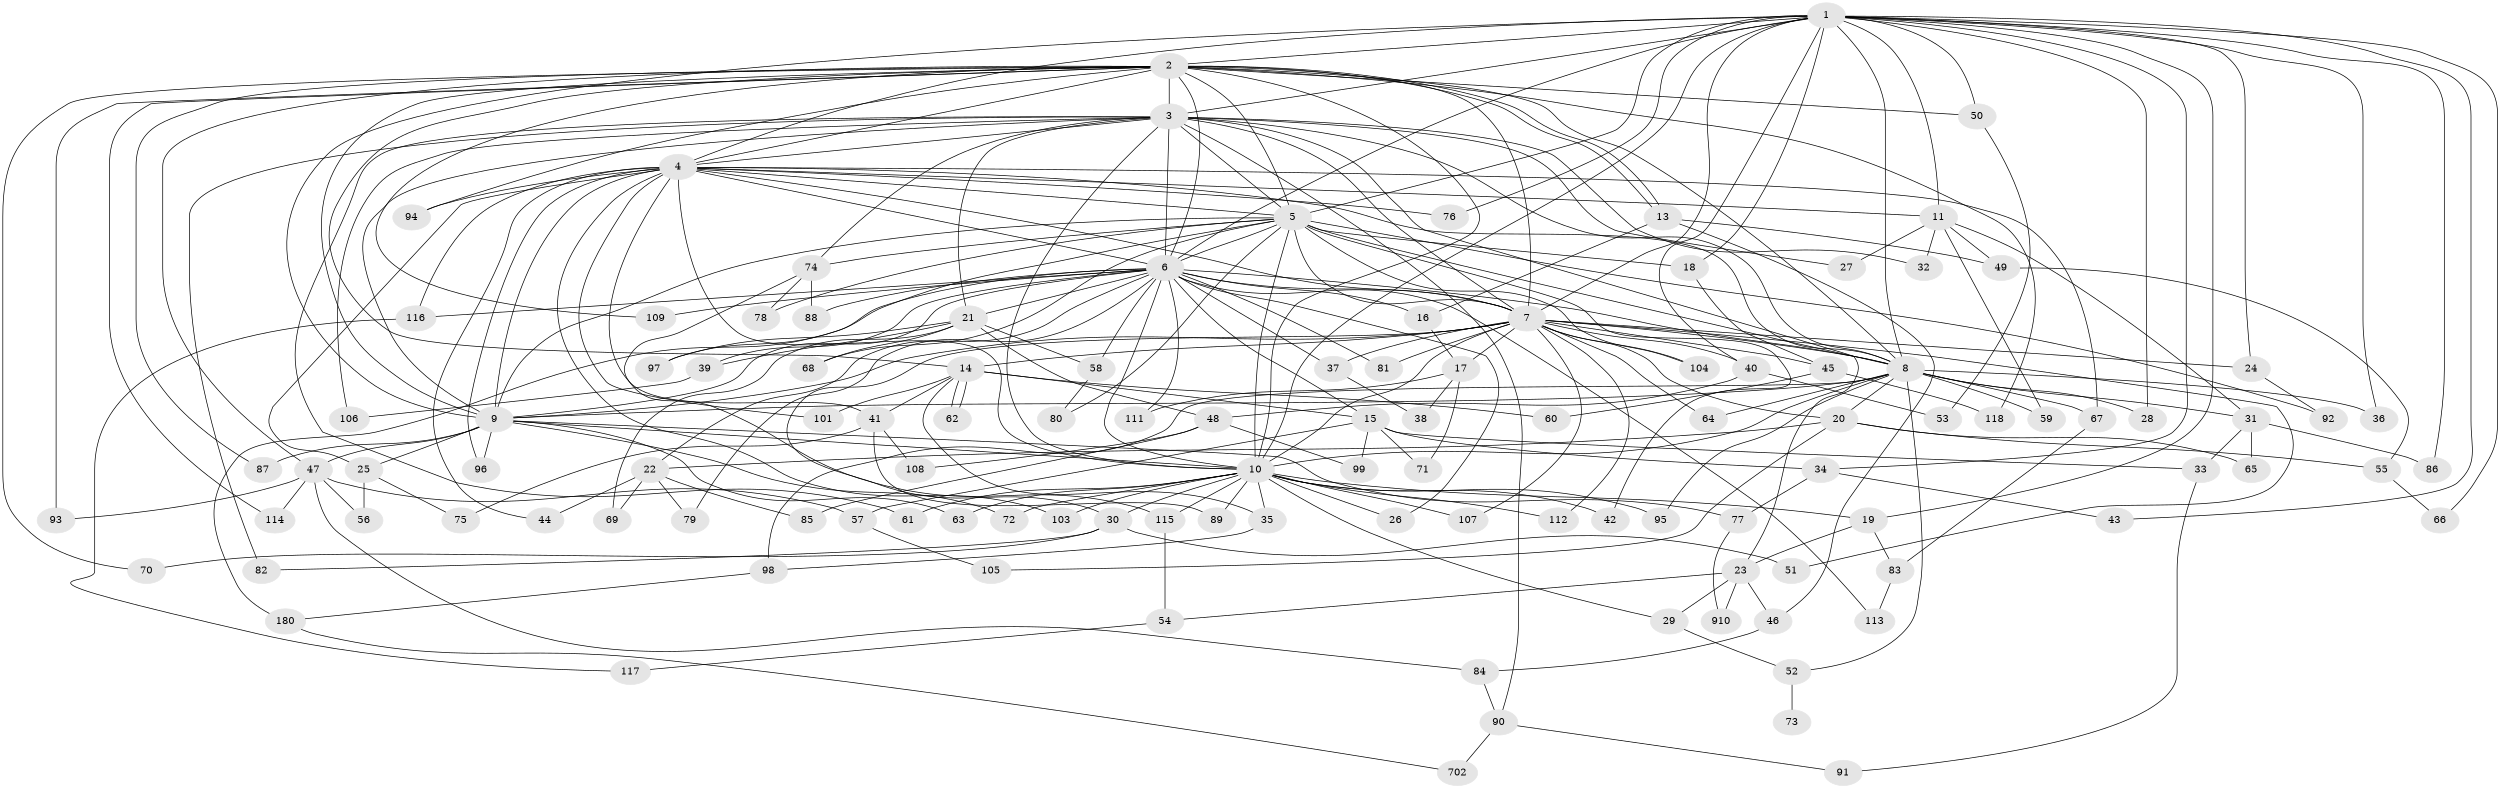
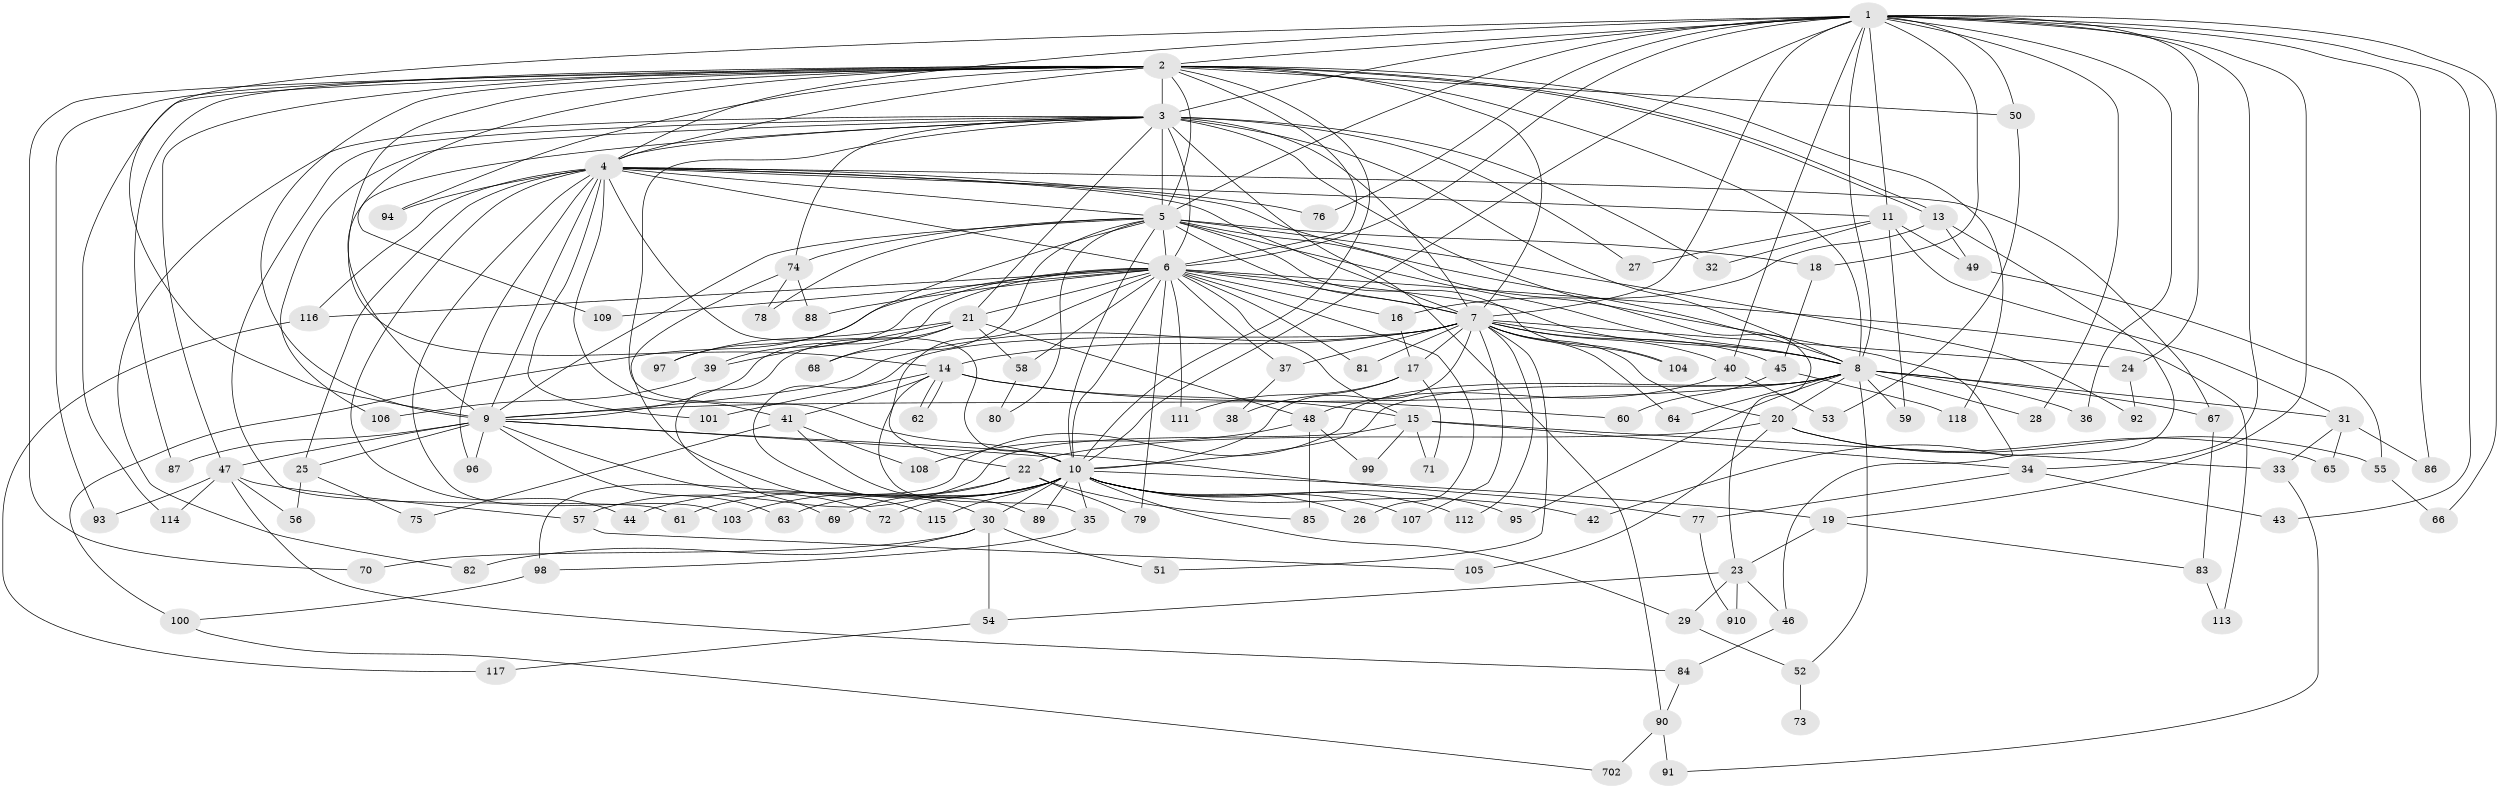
(1165, 573) -> (989, 571)
(285, 621) -> (180, 621)
